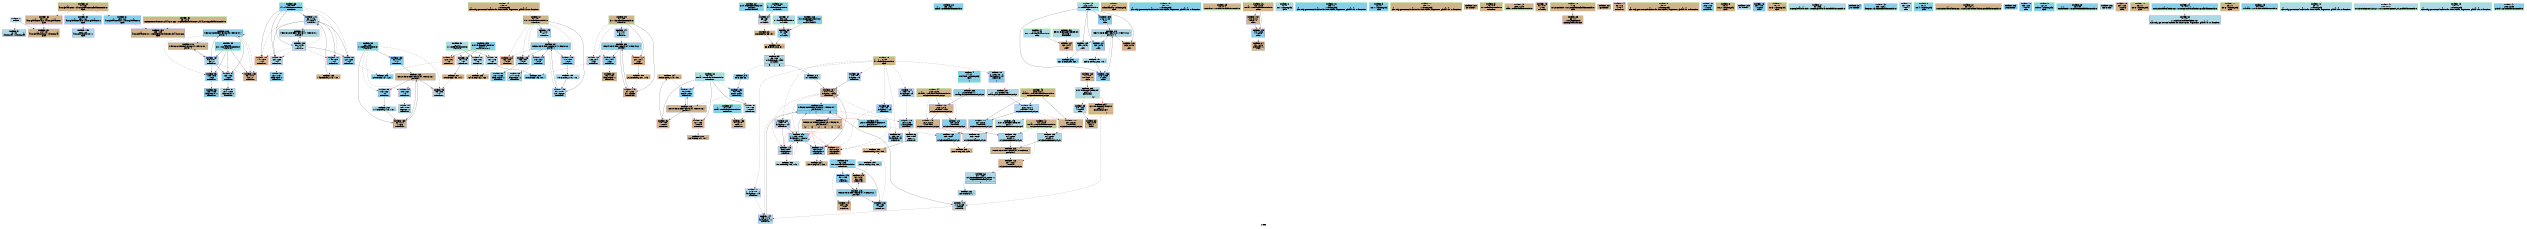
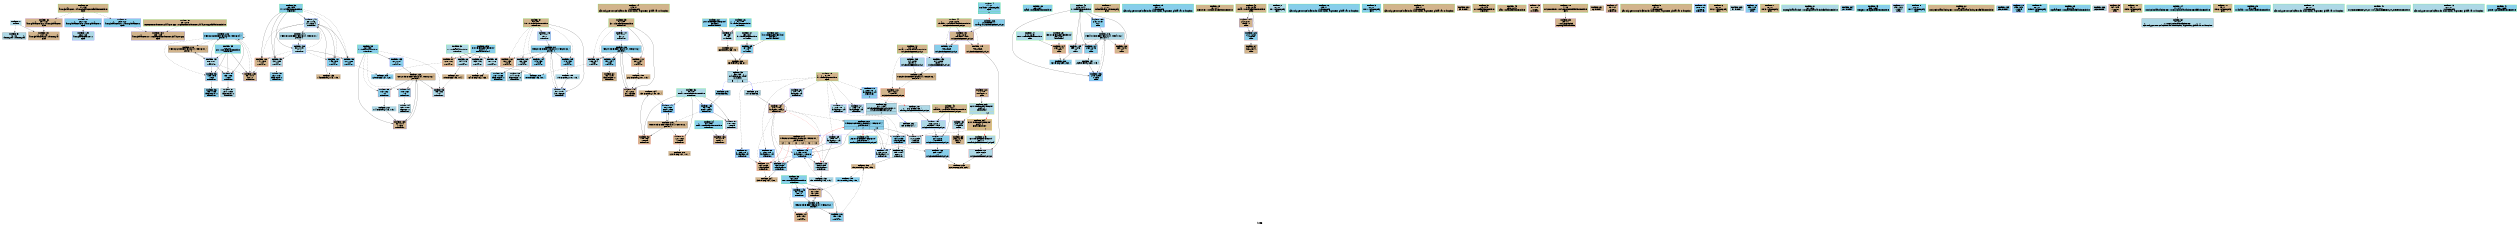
(1071, 124) -> none
